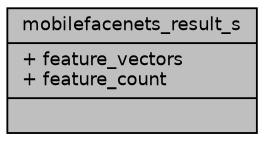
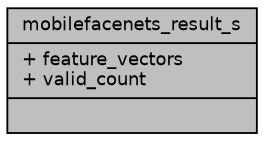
(94, 80) -> (84, 80)
